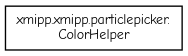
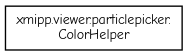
(94, 28) -> (94, 28)
